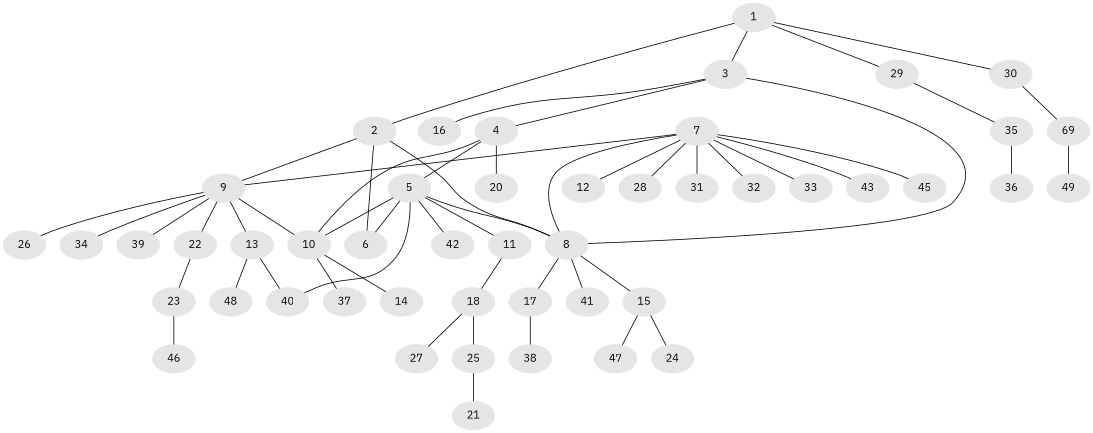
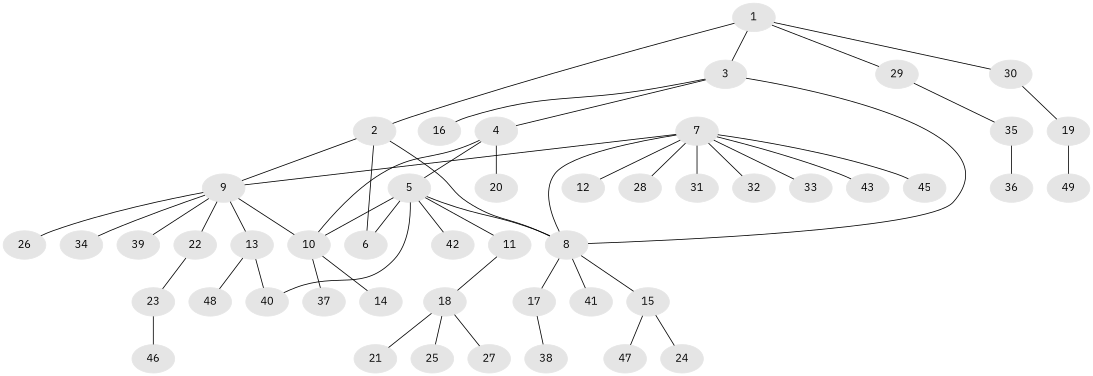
(1068, 131) -> (1068, 131)
(473, 387) -> (410, 330)
